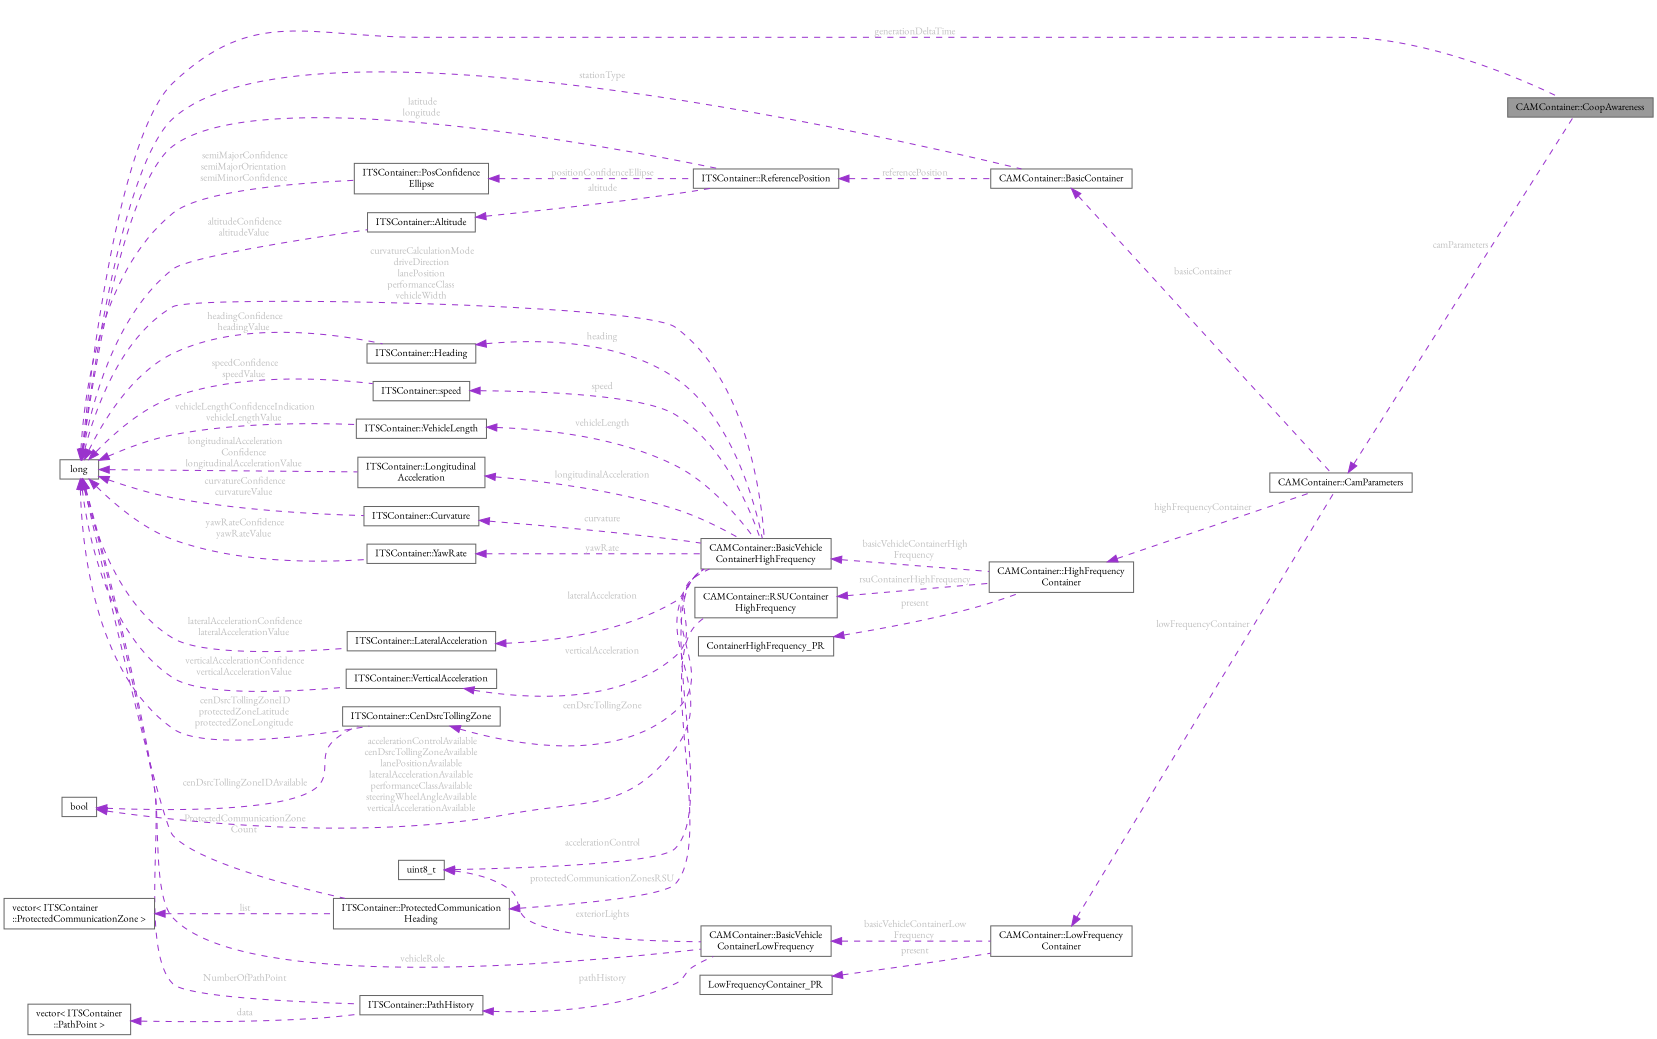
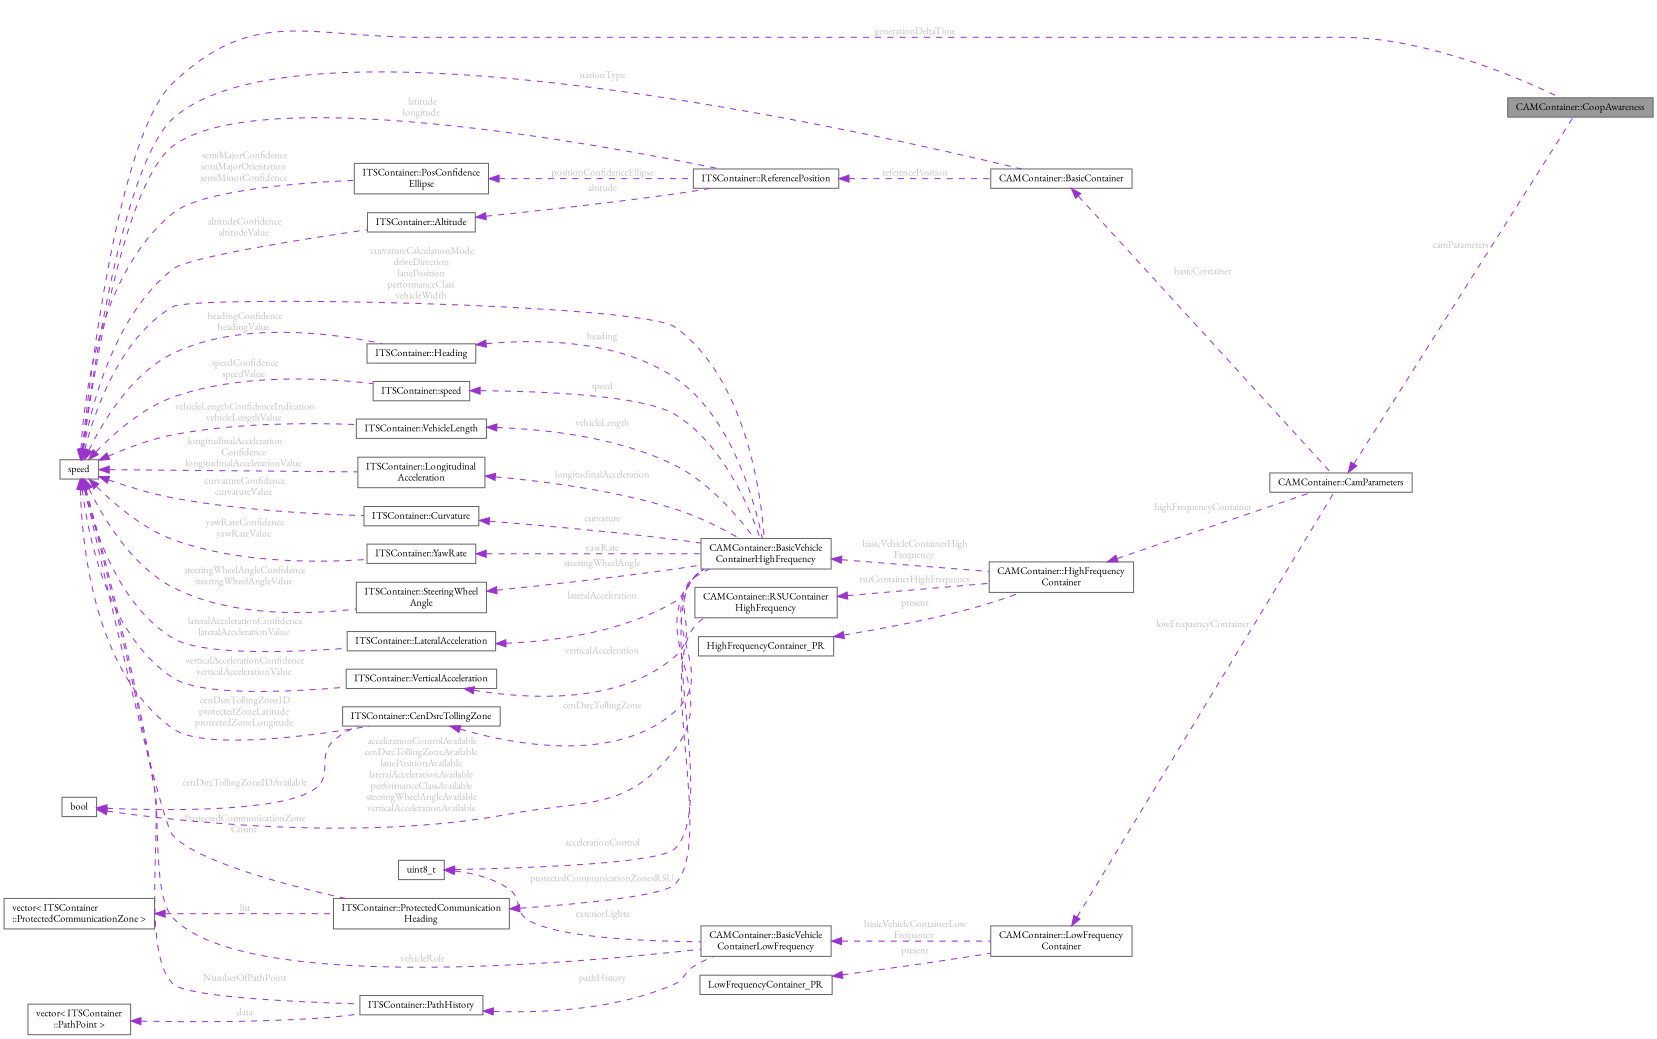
(79, 469) -> (79, 469)
none -> (421, 597)
(766, 646) -> (766, 646)
